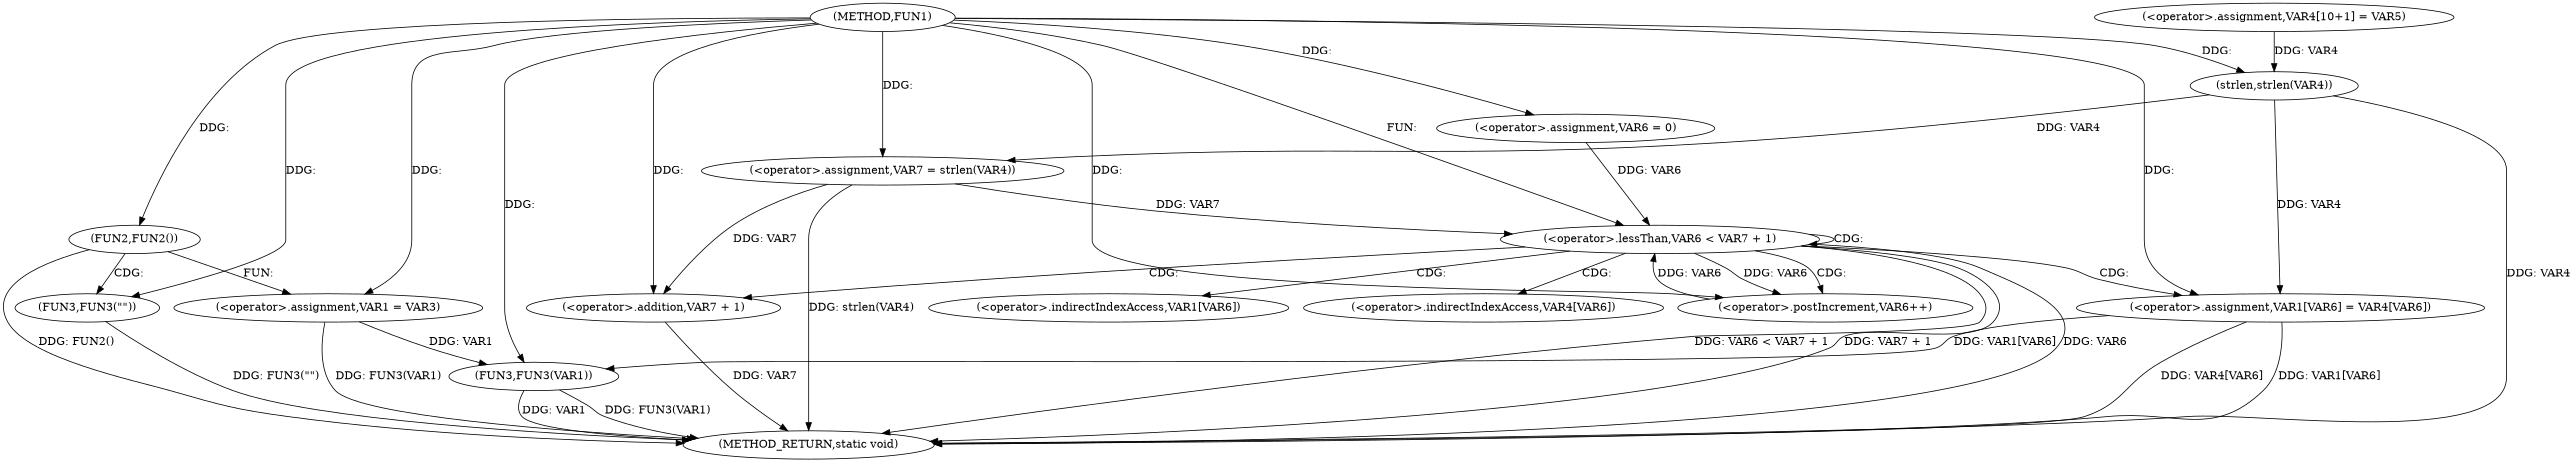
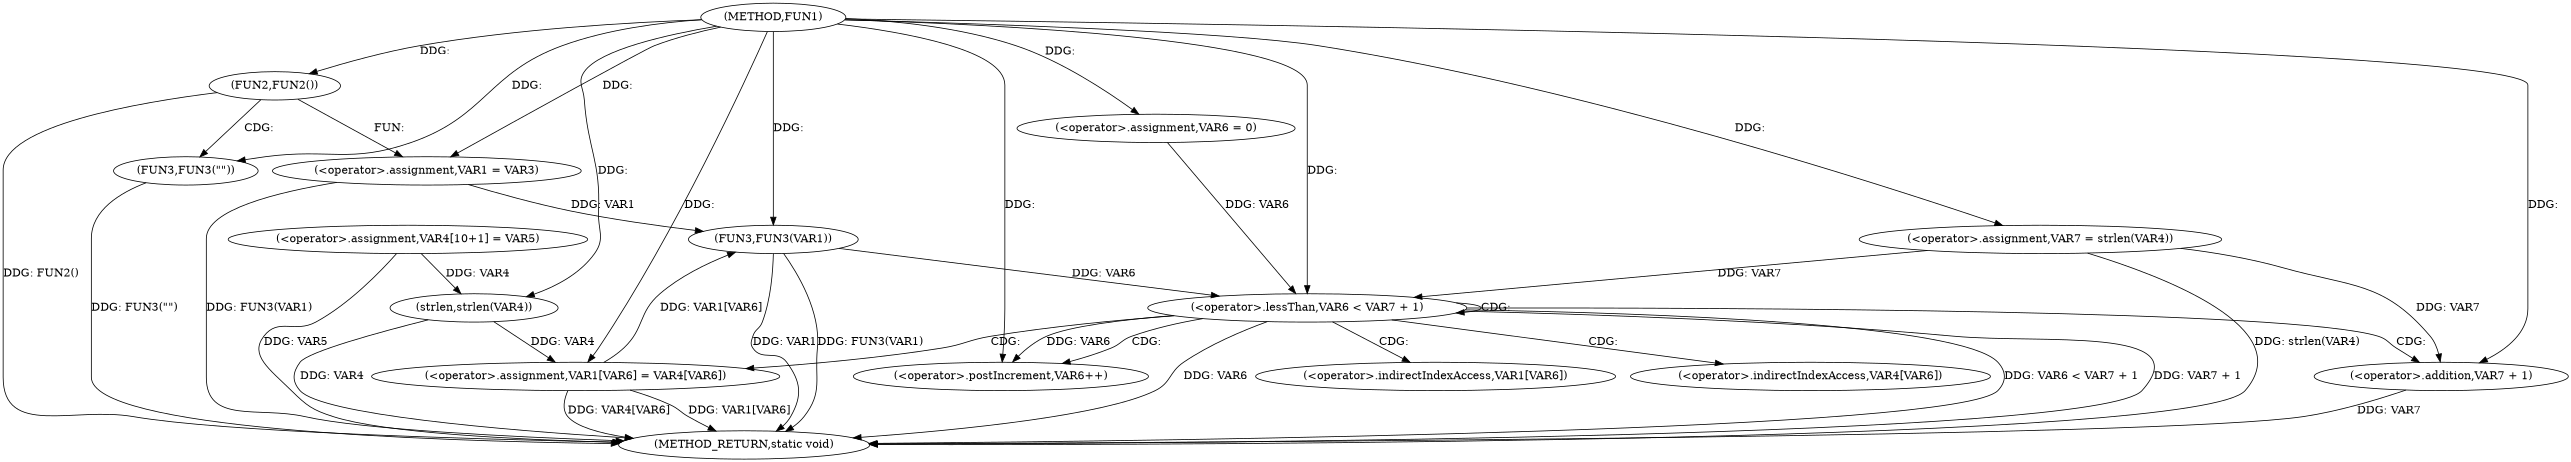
(1404, 128) -> (1324, 171)
(1613, 148) -> none
(1671, 289) -> (1025, 272)
none -> (334, 417)
